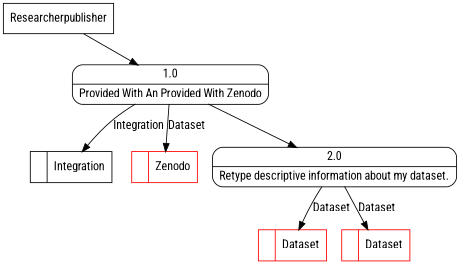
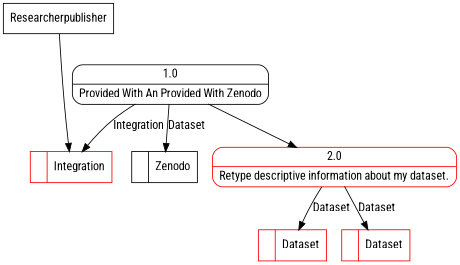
(107, 47) -> (63, 89)
(71, 167) -> (71, 167)
(165, 167) -> (165, 167)
(335, 167) -> (335, 167)
